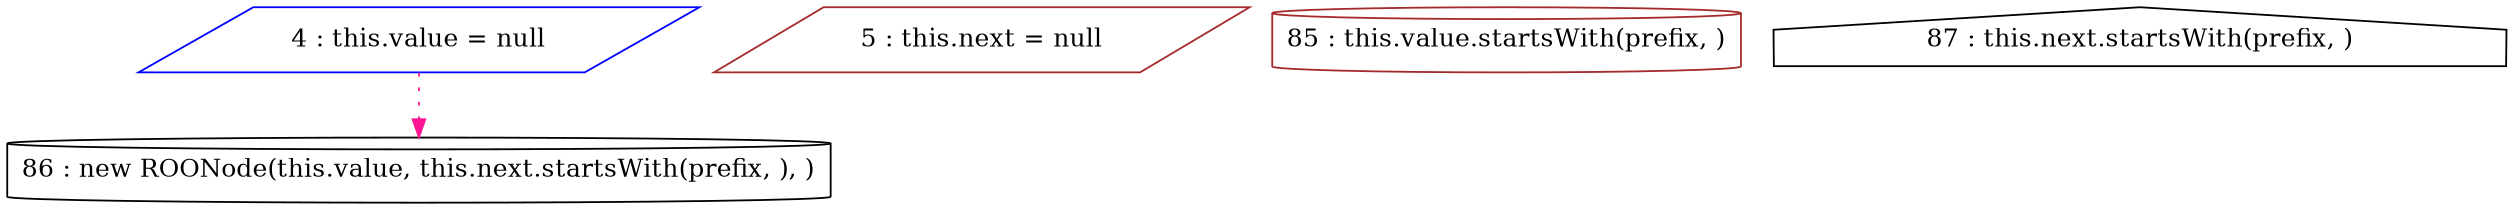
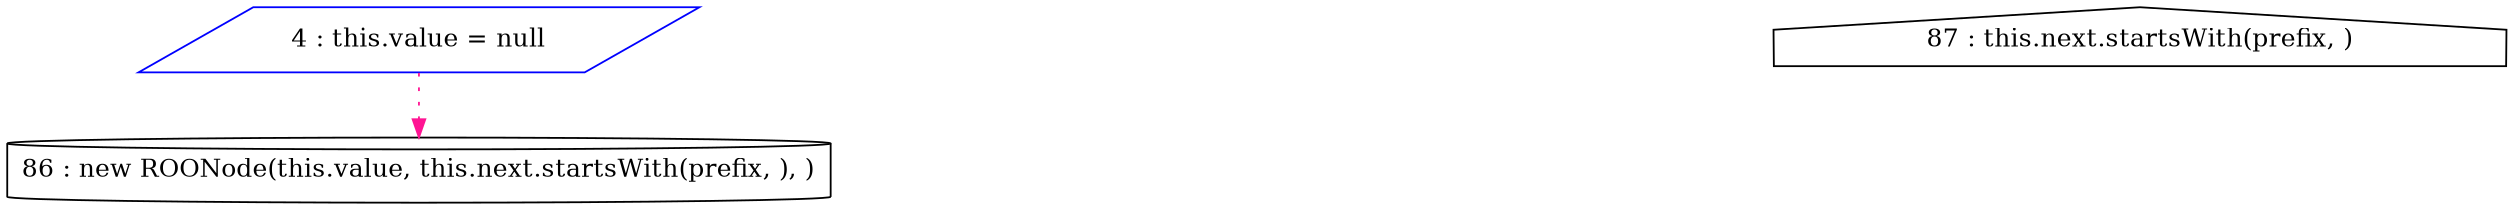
(982, 40) -> none
(1507, 40) -> none
